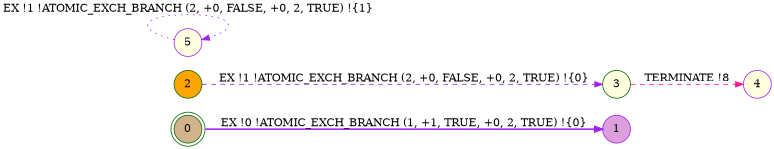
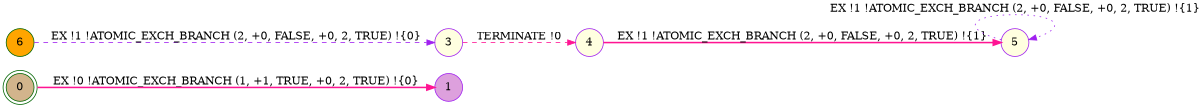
none -> (798, 43)
(687, 79) -> (519, 37)
(188, 84) -> (20, 43)
(617, 84) -> (449, 43)
(400, 129) -> (232, 87)
